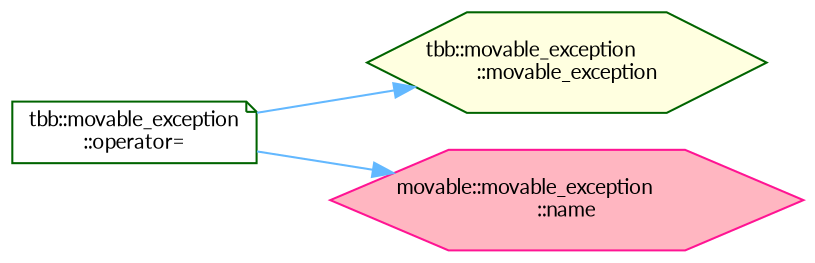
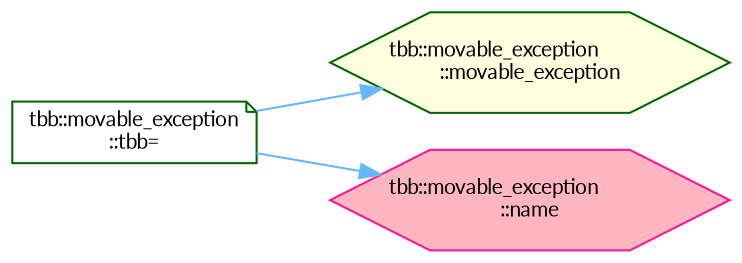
(134, 132) -> (134, 132)
(567, 200) -> (530, 200)
